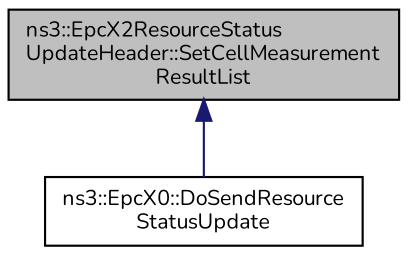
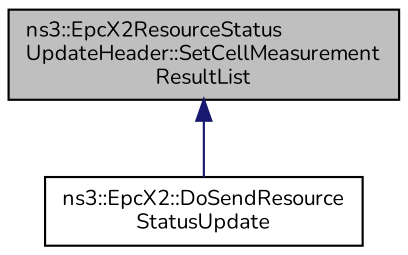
(204, 211) -> (204, 211)
